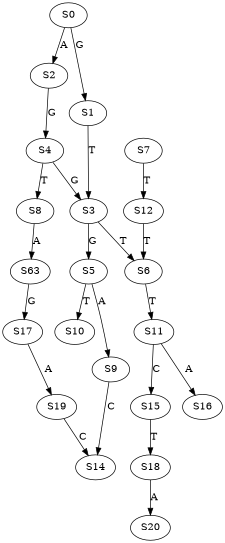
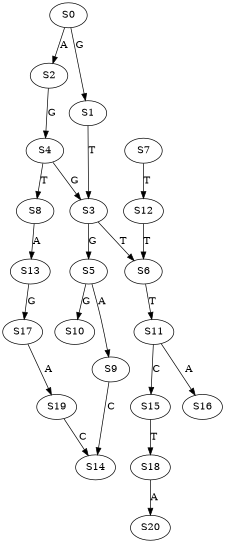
(30, 272) -> (30, 272)
(87, 302) -> (87, 302)
